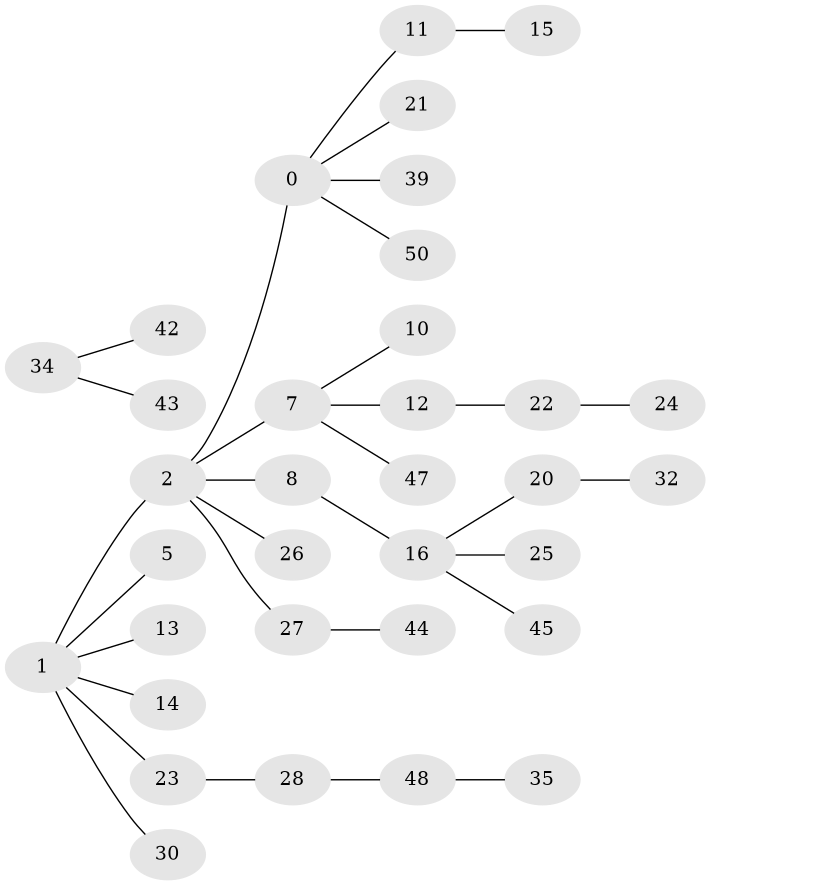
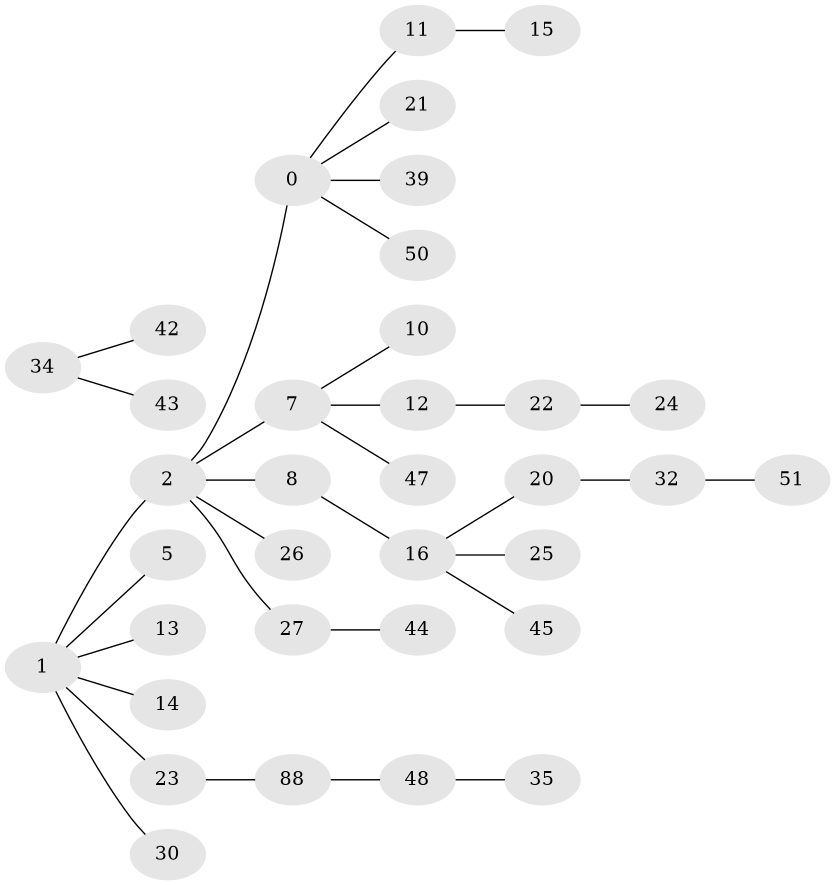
none -> (792, 480)
(293, 780) -> (293, 780)
